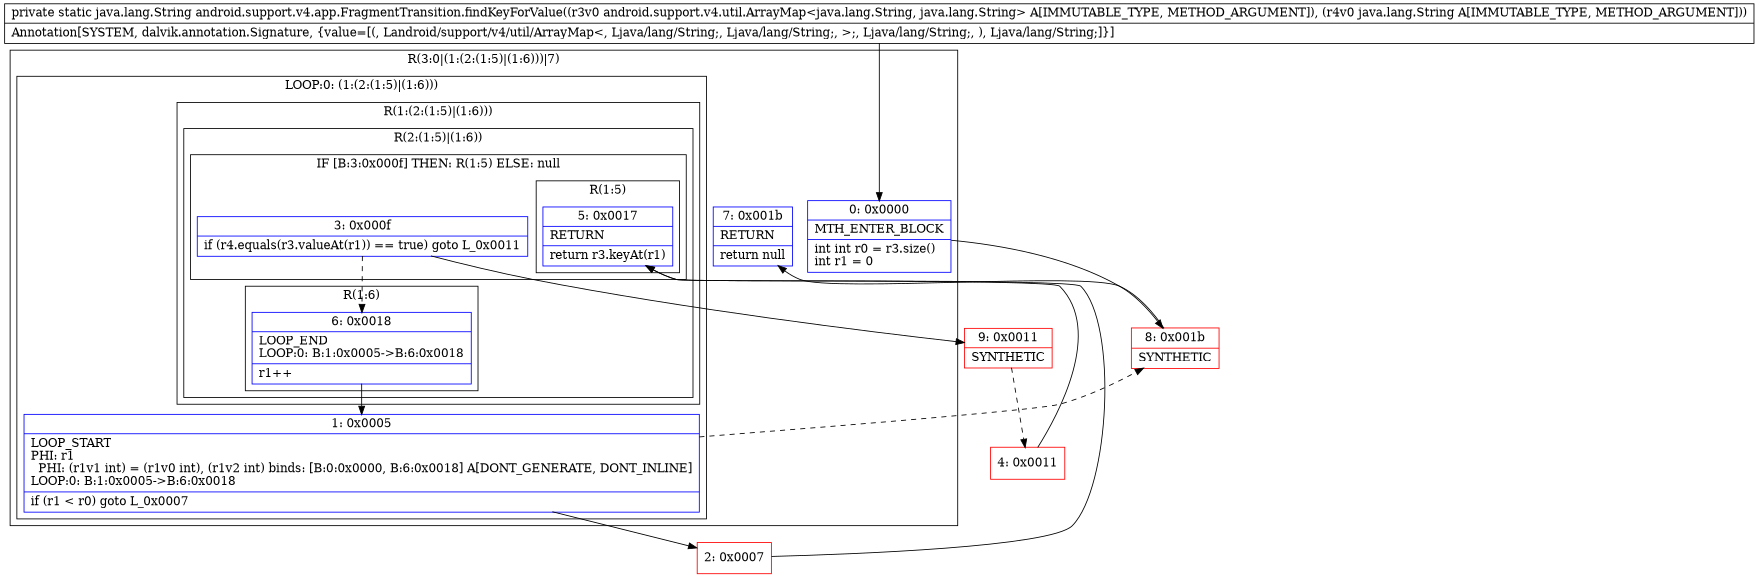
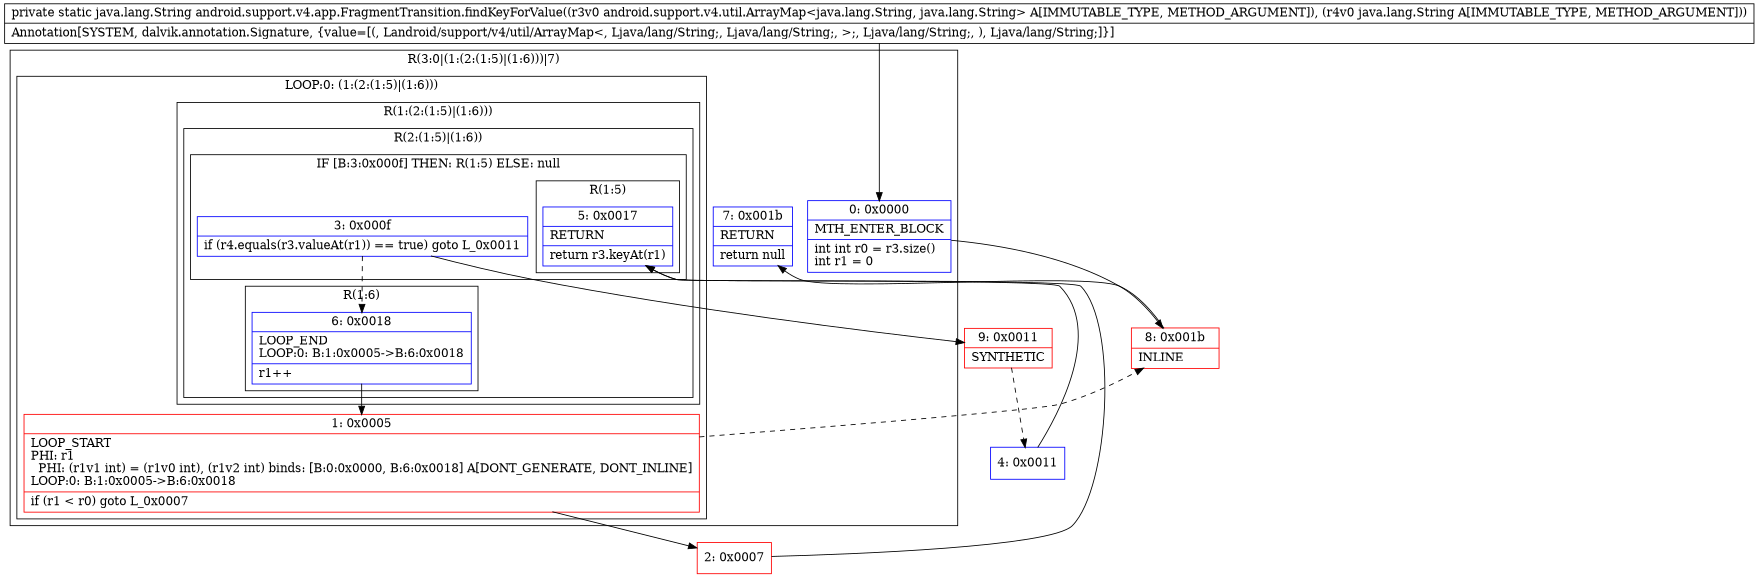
(1175, 358) -> (1161, 358)
(362, 463) -> (362, 463)
(1028, 463) -> (1028, 463)
